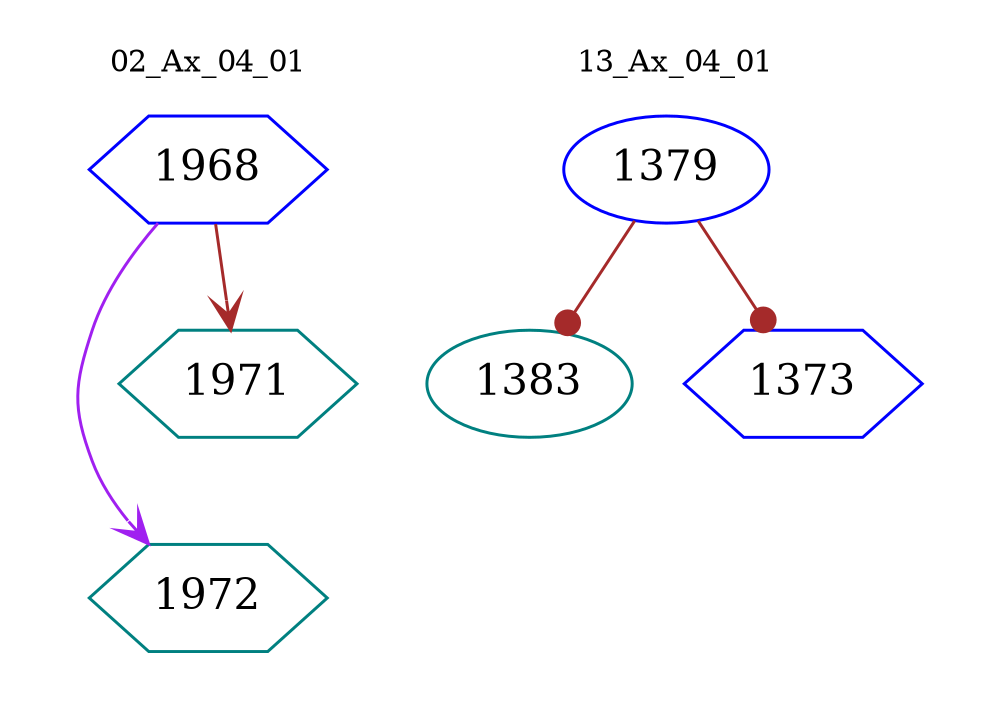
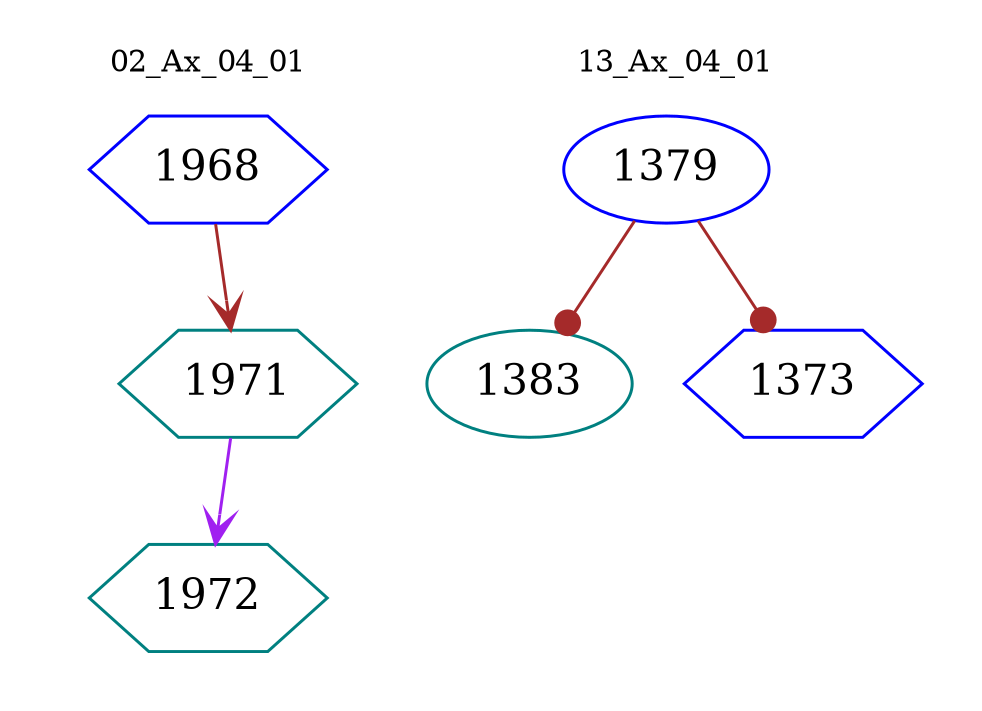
(81, 368) -> (225, 476)
